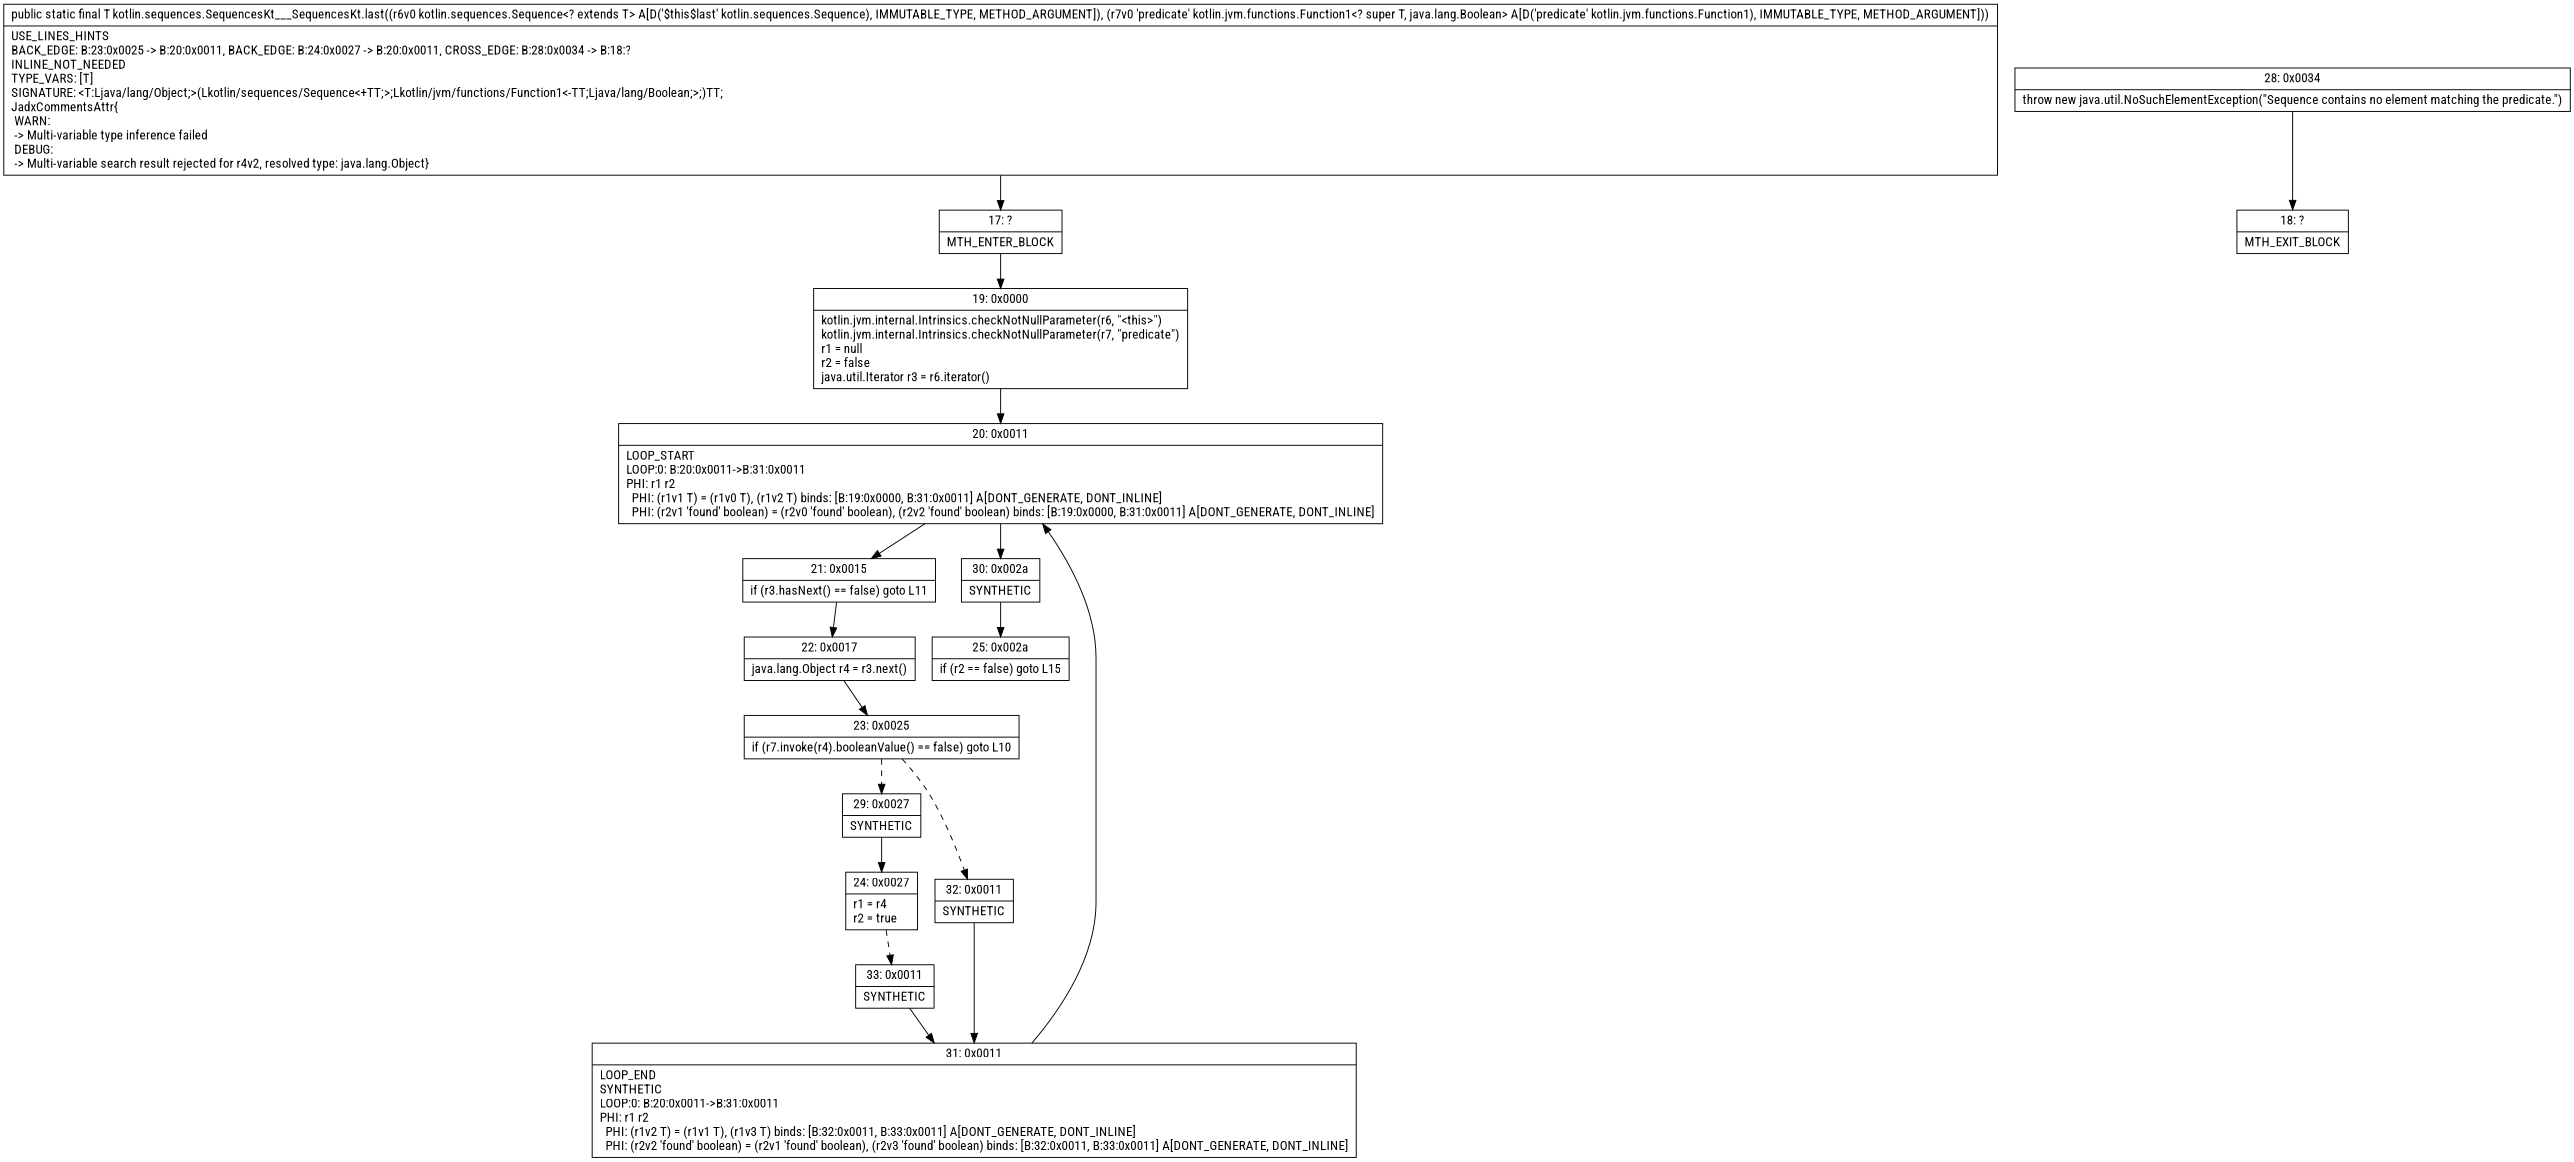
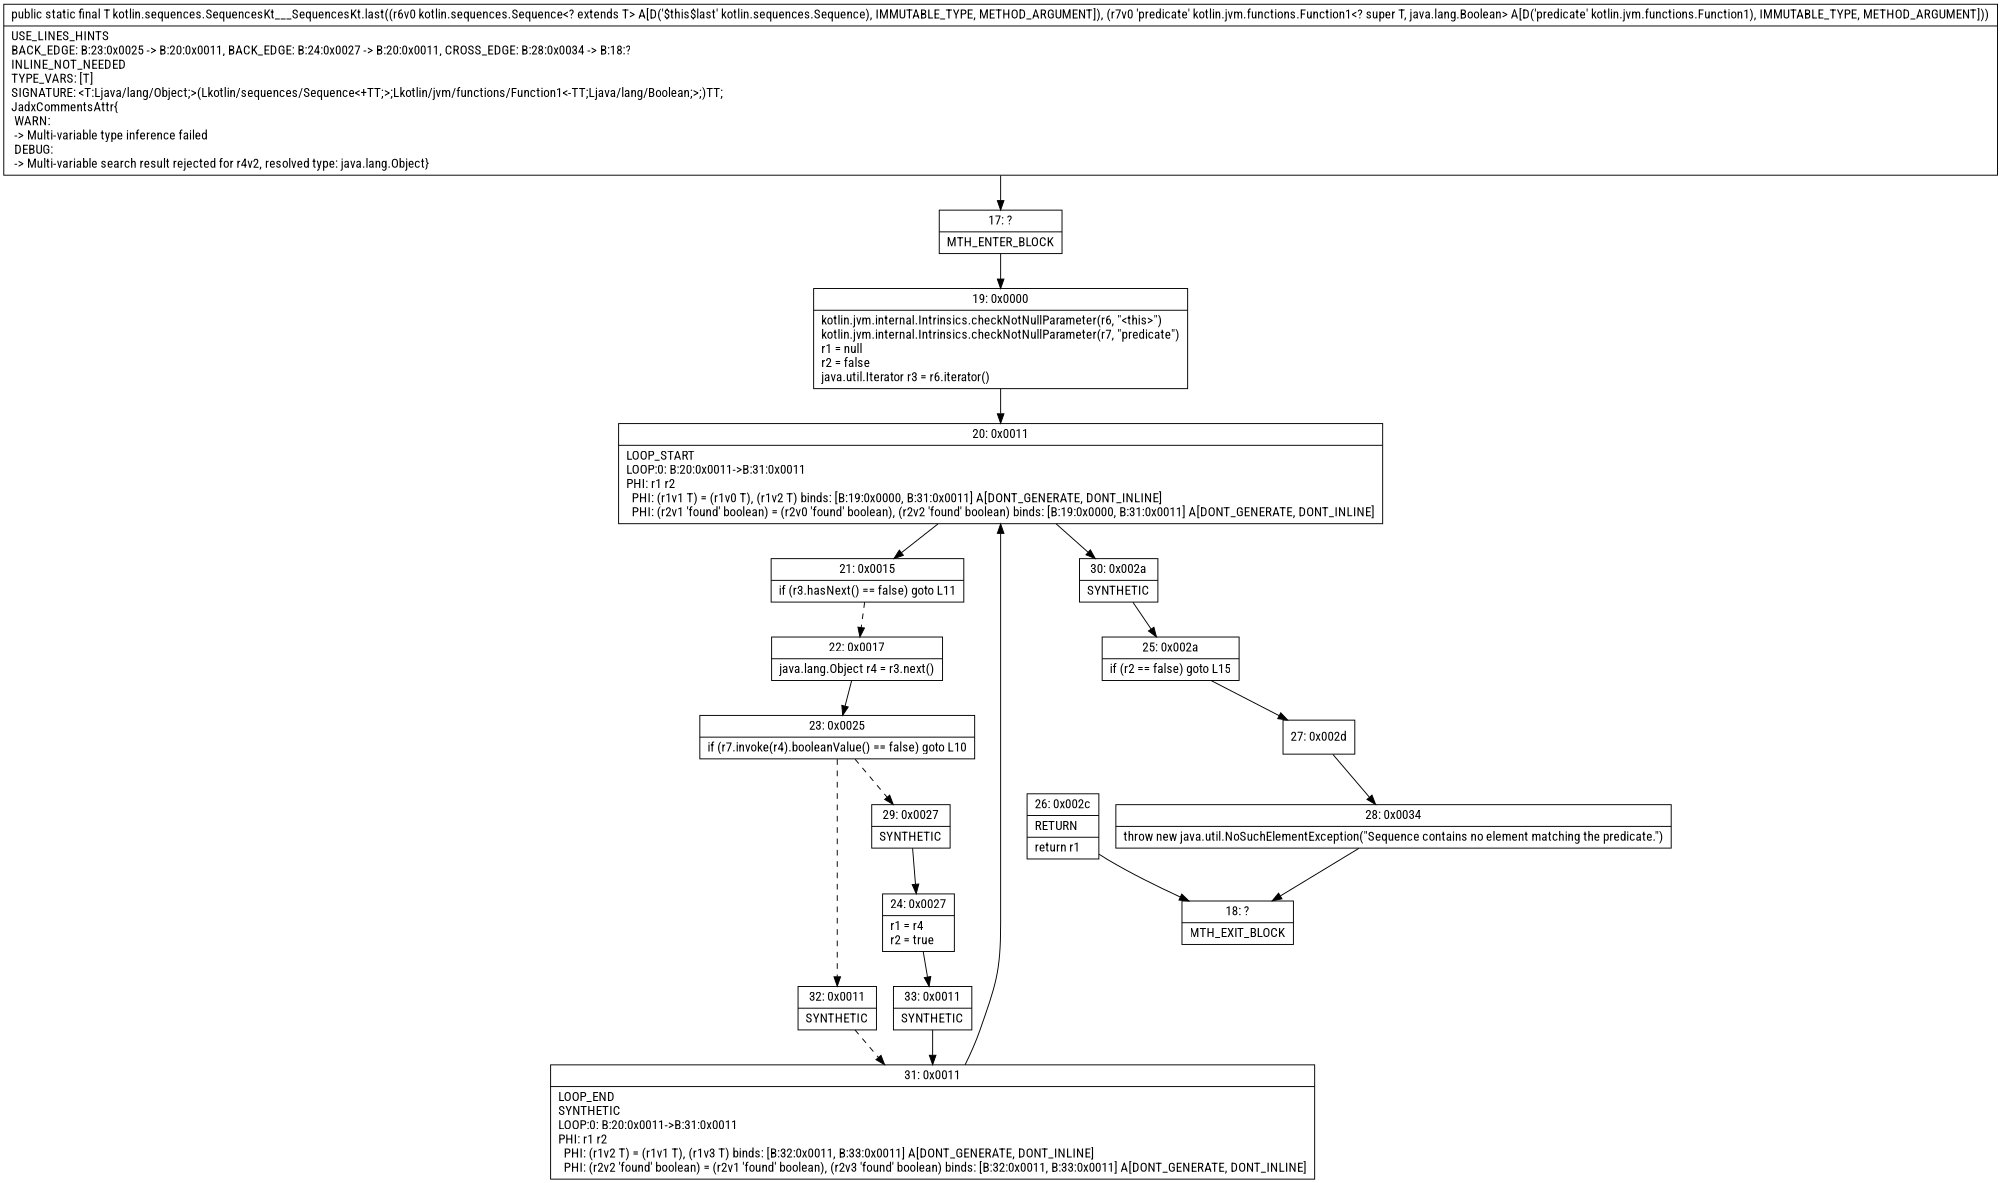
(835, 615) -> (863, 615)
none -> (1319, 737)
none -> (1063, 826)
(888, 943) -> (925, 964)
(974, 978) -> (867, 1044)
